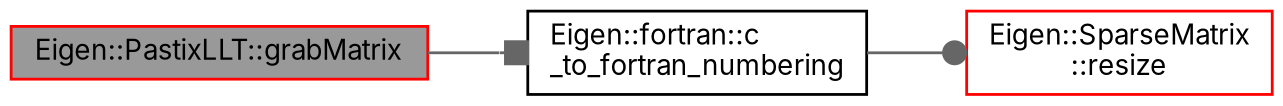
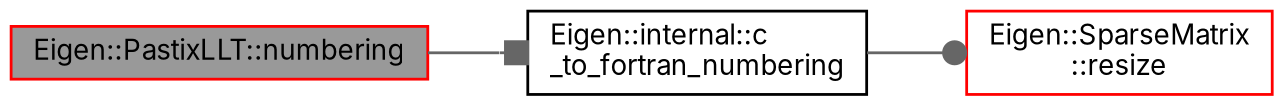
(219, 53) -> (219, 53)
(697, 53) -> (697, 53)
